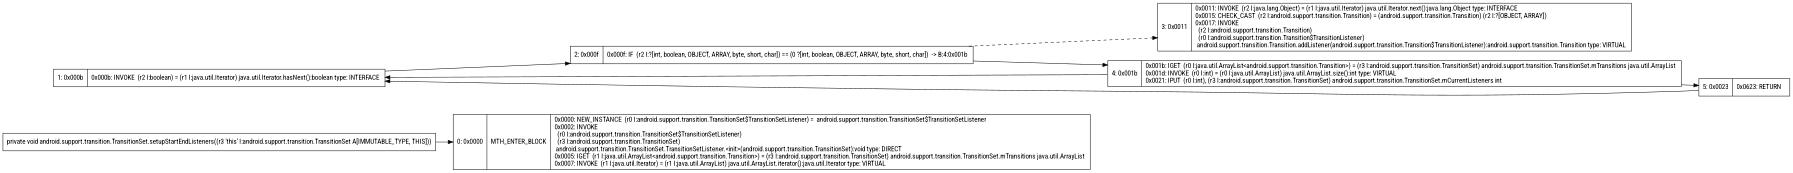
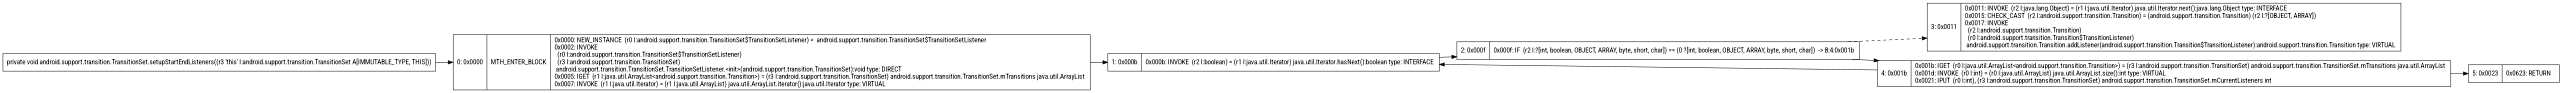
(1044, 91) -> (1097, 62)
